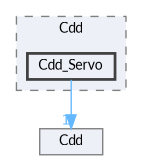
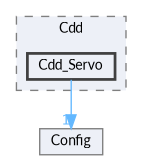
(71, 142) -> (71, 142)
